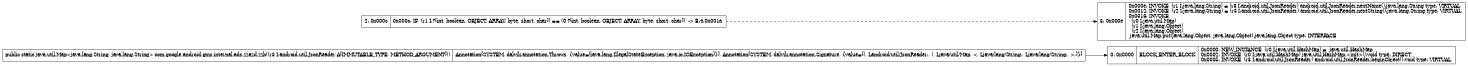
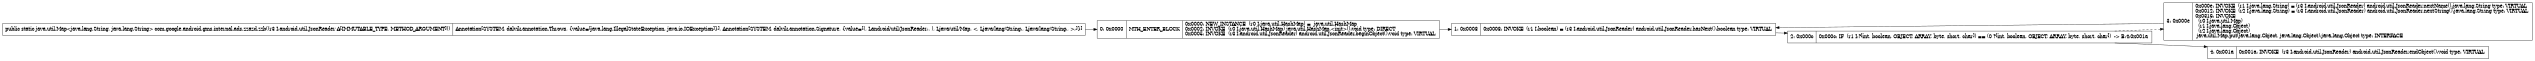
none -> (1614, 29)
none -> (2348, 53)
(1167, 55) -> (1154, 29)
